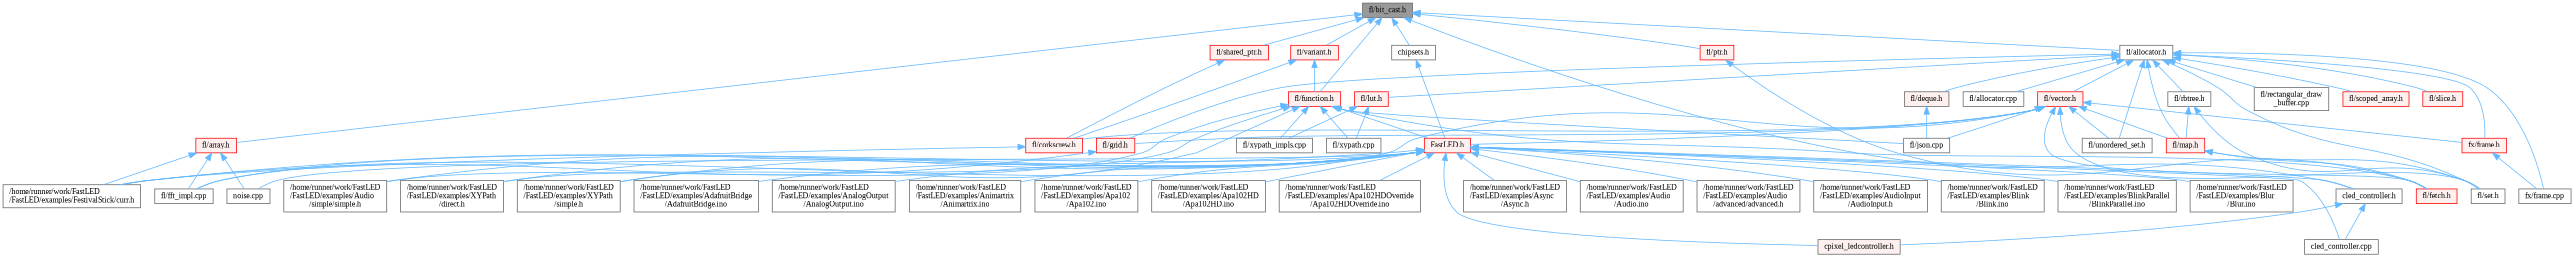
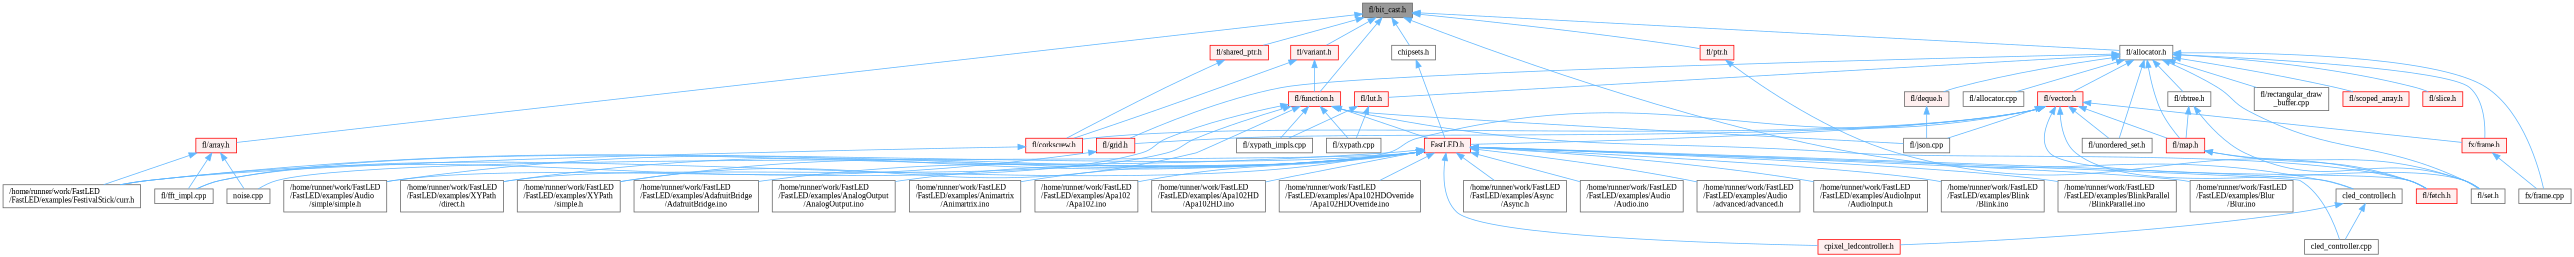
(1859, 247) -> (1859, 247)
